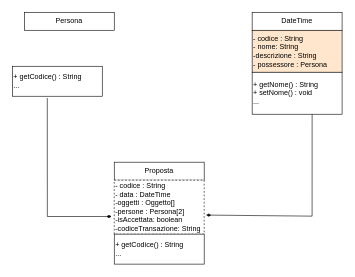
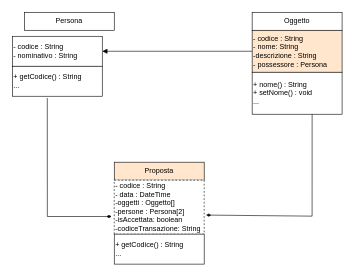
(297, 21) -> (297, 21)
none -> (57, 51)
none -> (108, 51)
(289, 93) -> (285, 93)
(159, 171) -> (159, 171)
